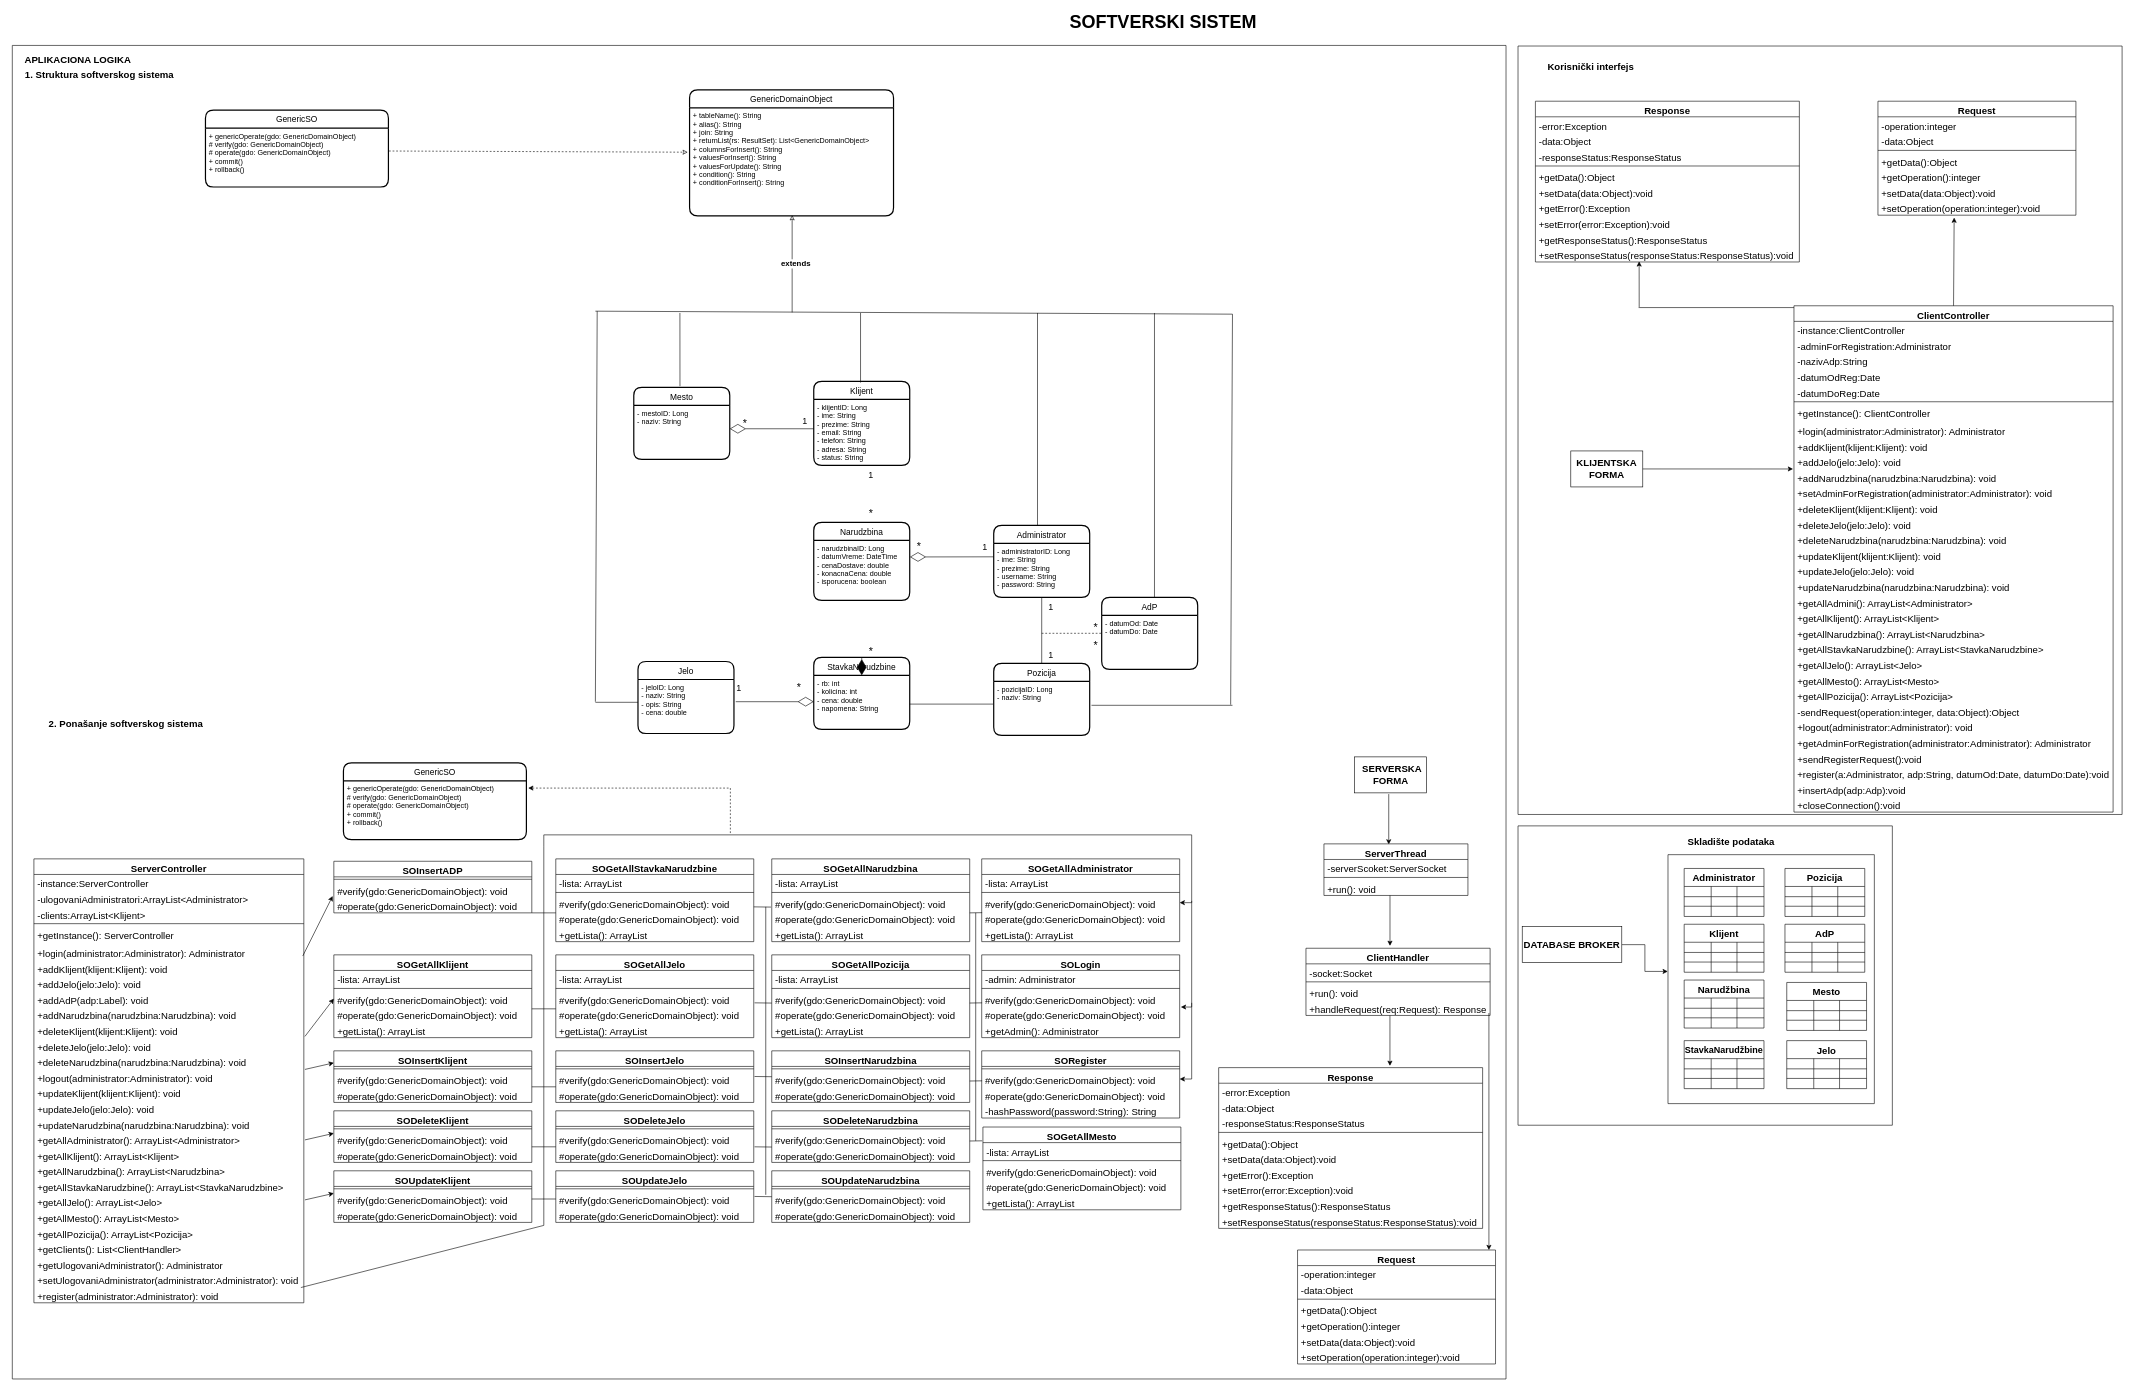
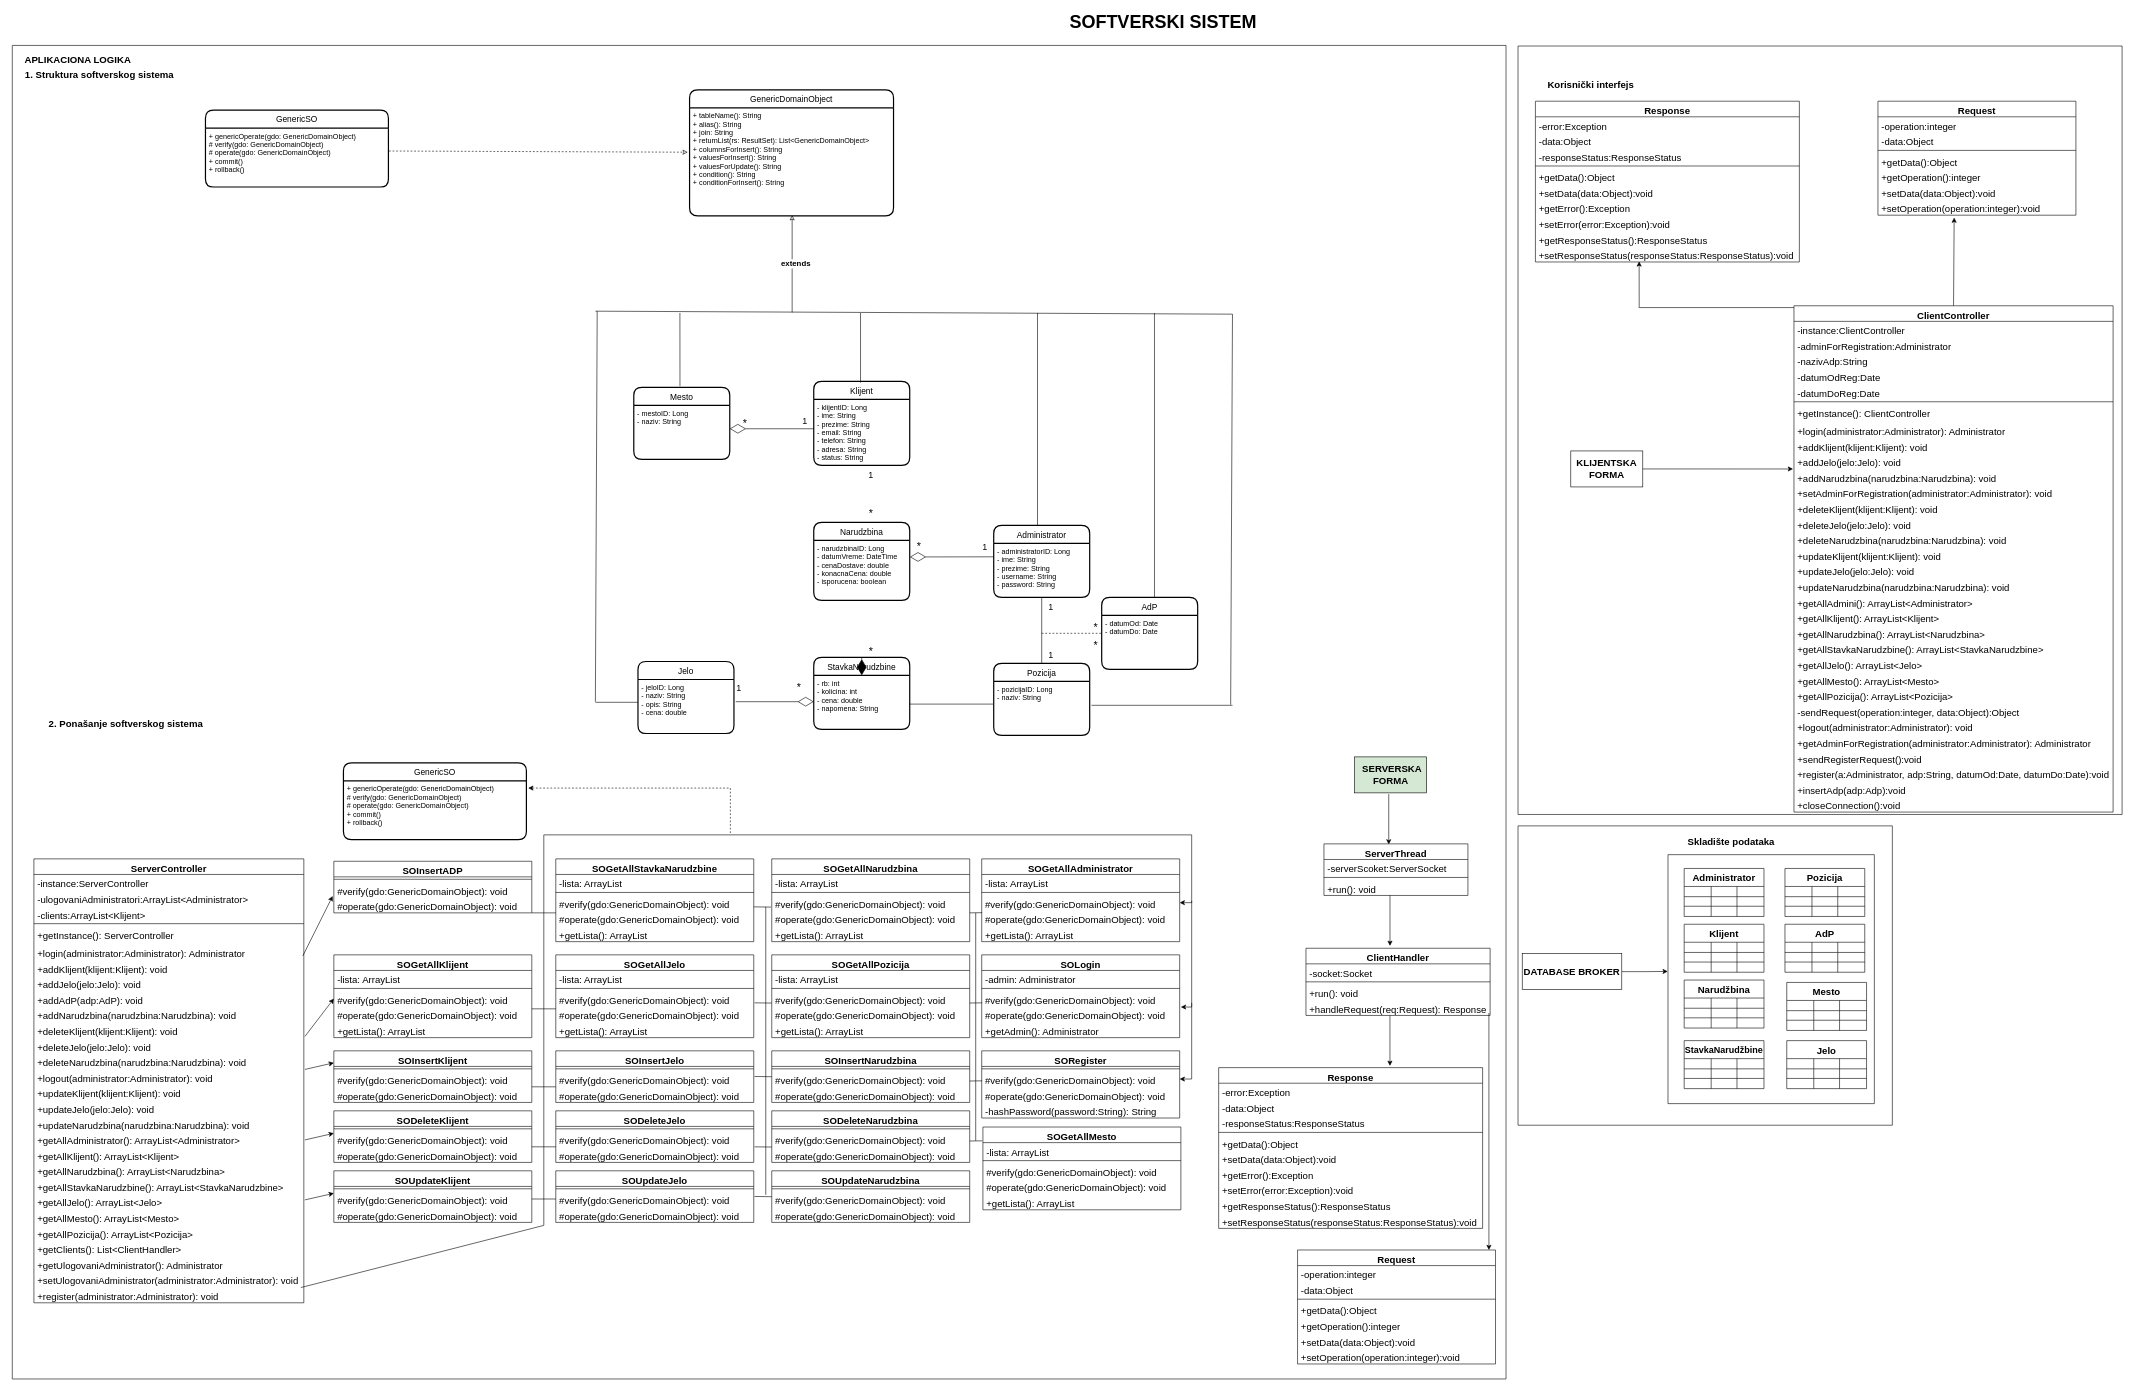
(1591, 66) -> (1591, 84)
(1391, 775) -> (1391, 775)
(1572, 945) -> (1572, 972)
(95, 1001) -> (91, 1001)
